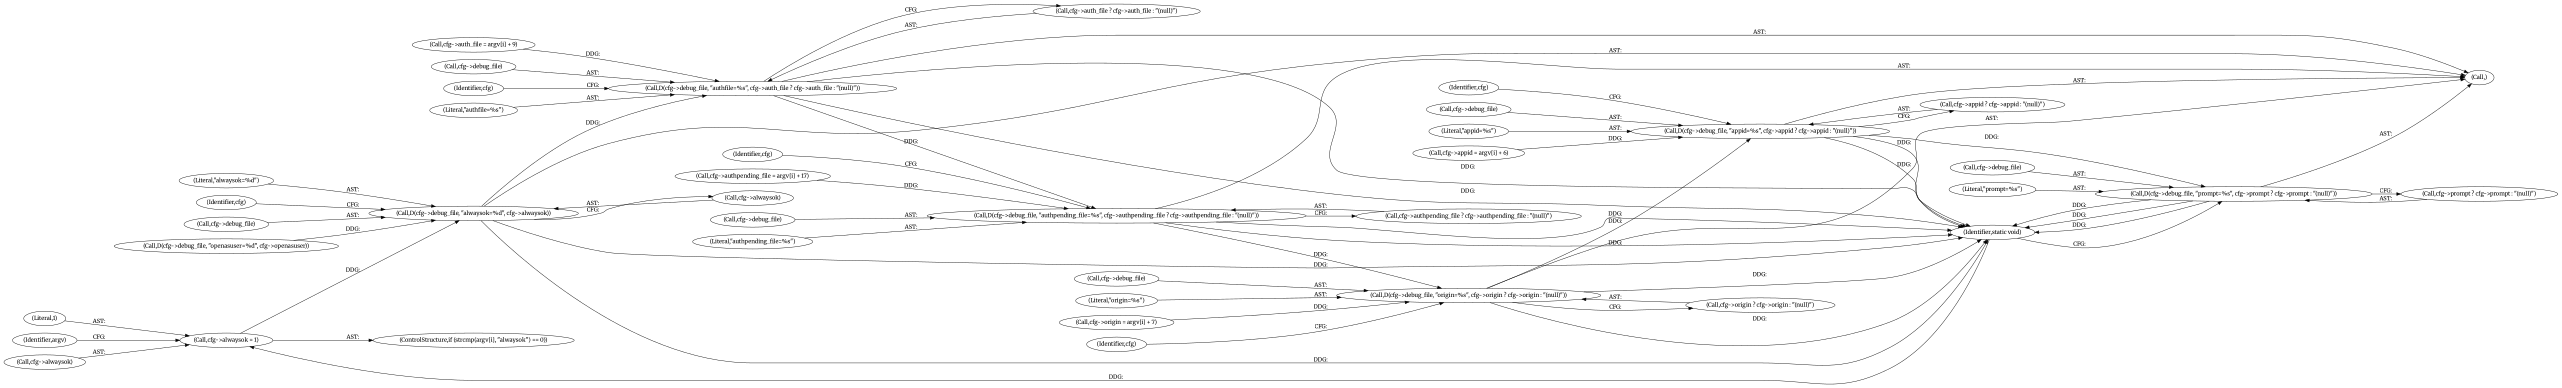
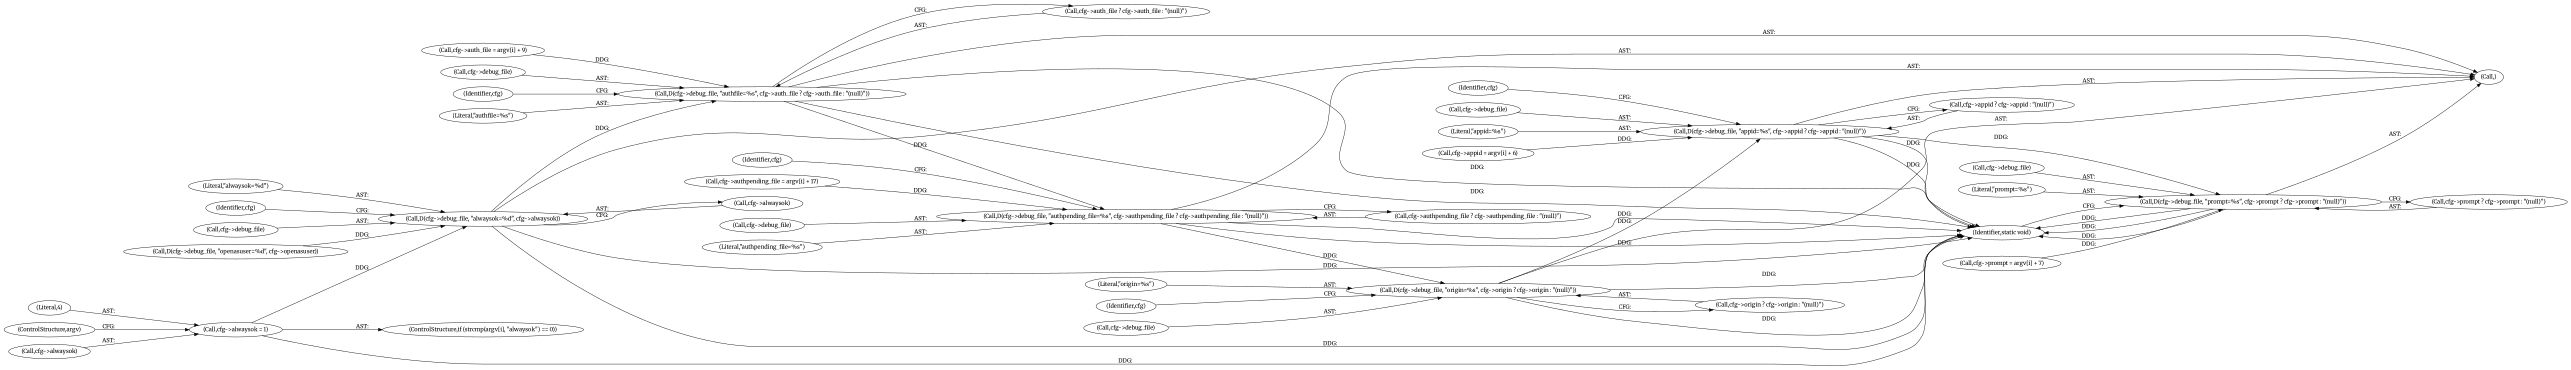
none -> (2002, 263)
(45, 318) -> (49, 308)
(1117, 323) -> none
(45, 340) -> (49, 330)
(1155, 380) -> (1154, 364)
